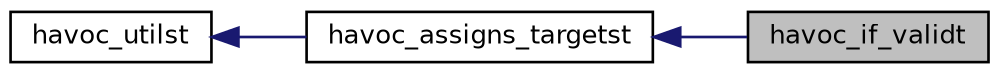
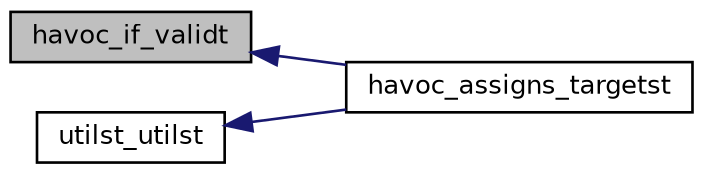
(111, 37) -> (131, 137)
(714, 37) -> (312, 60)
